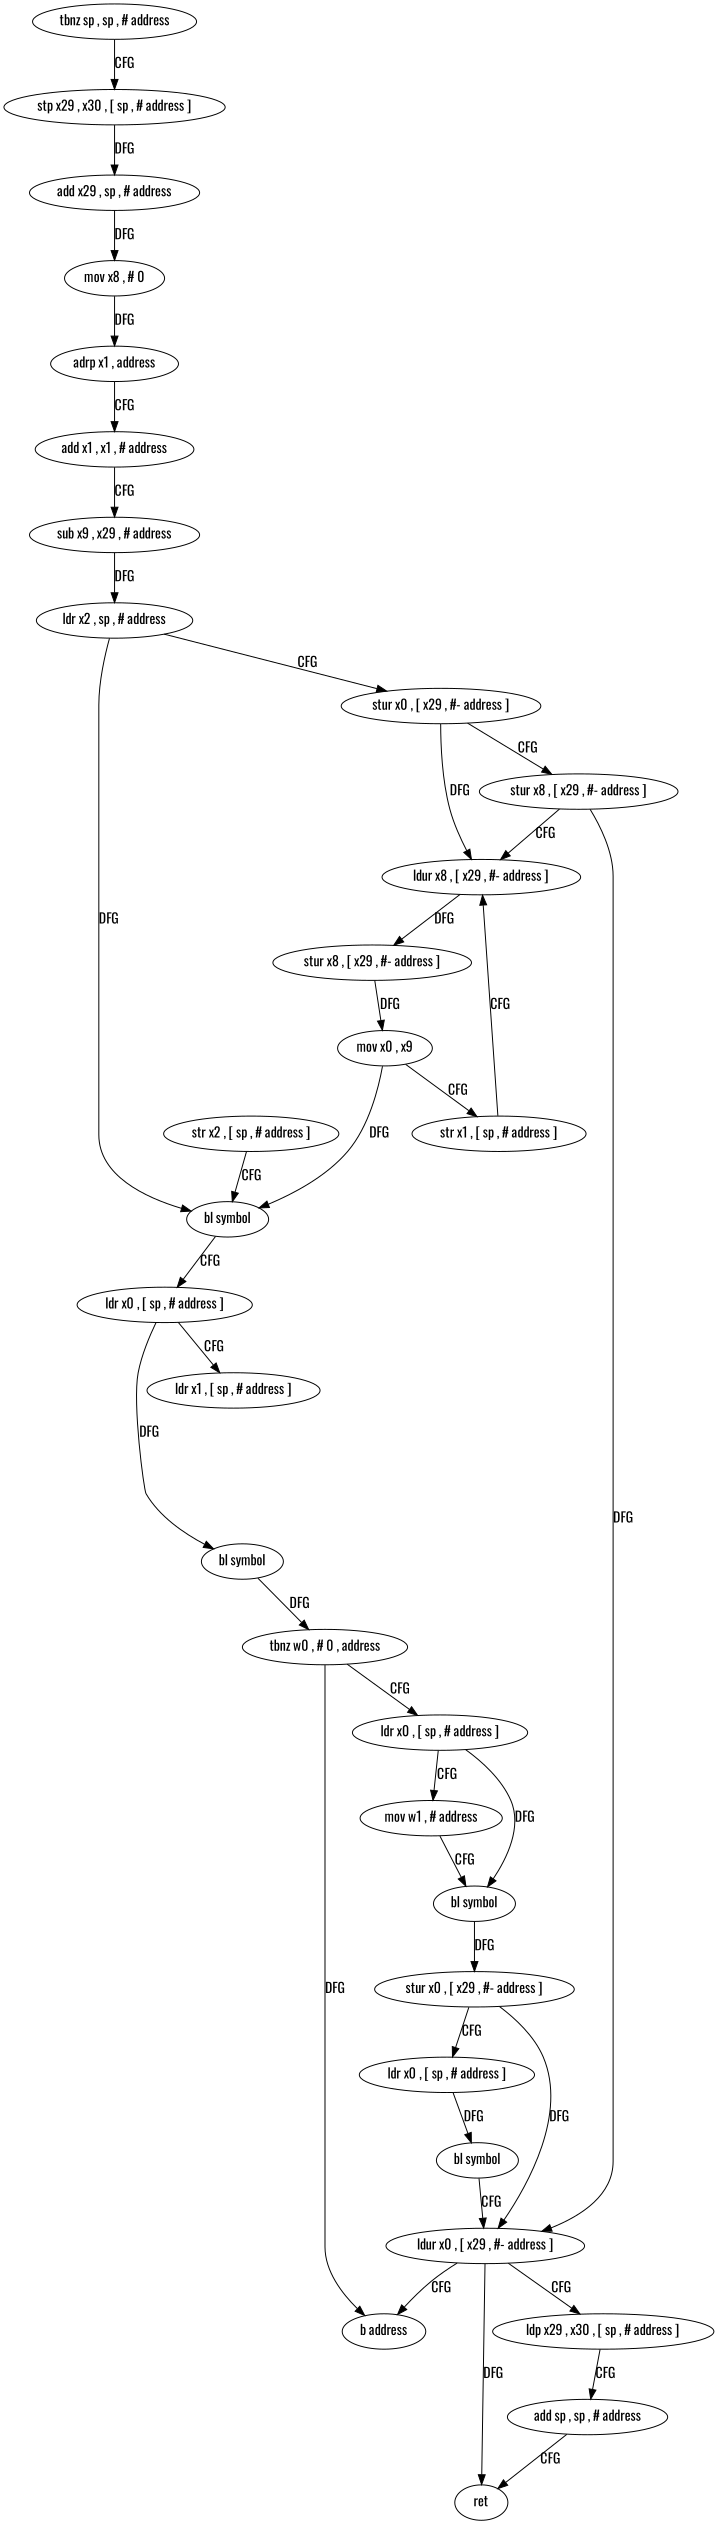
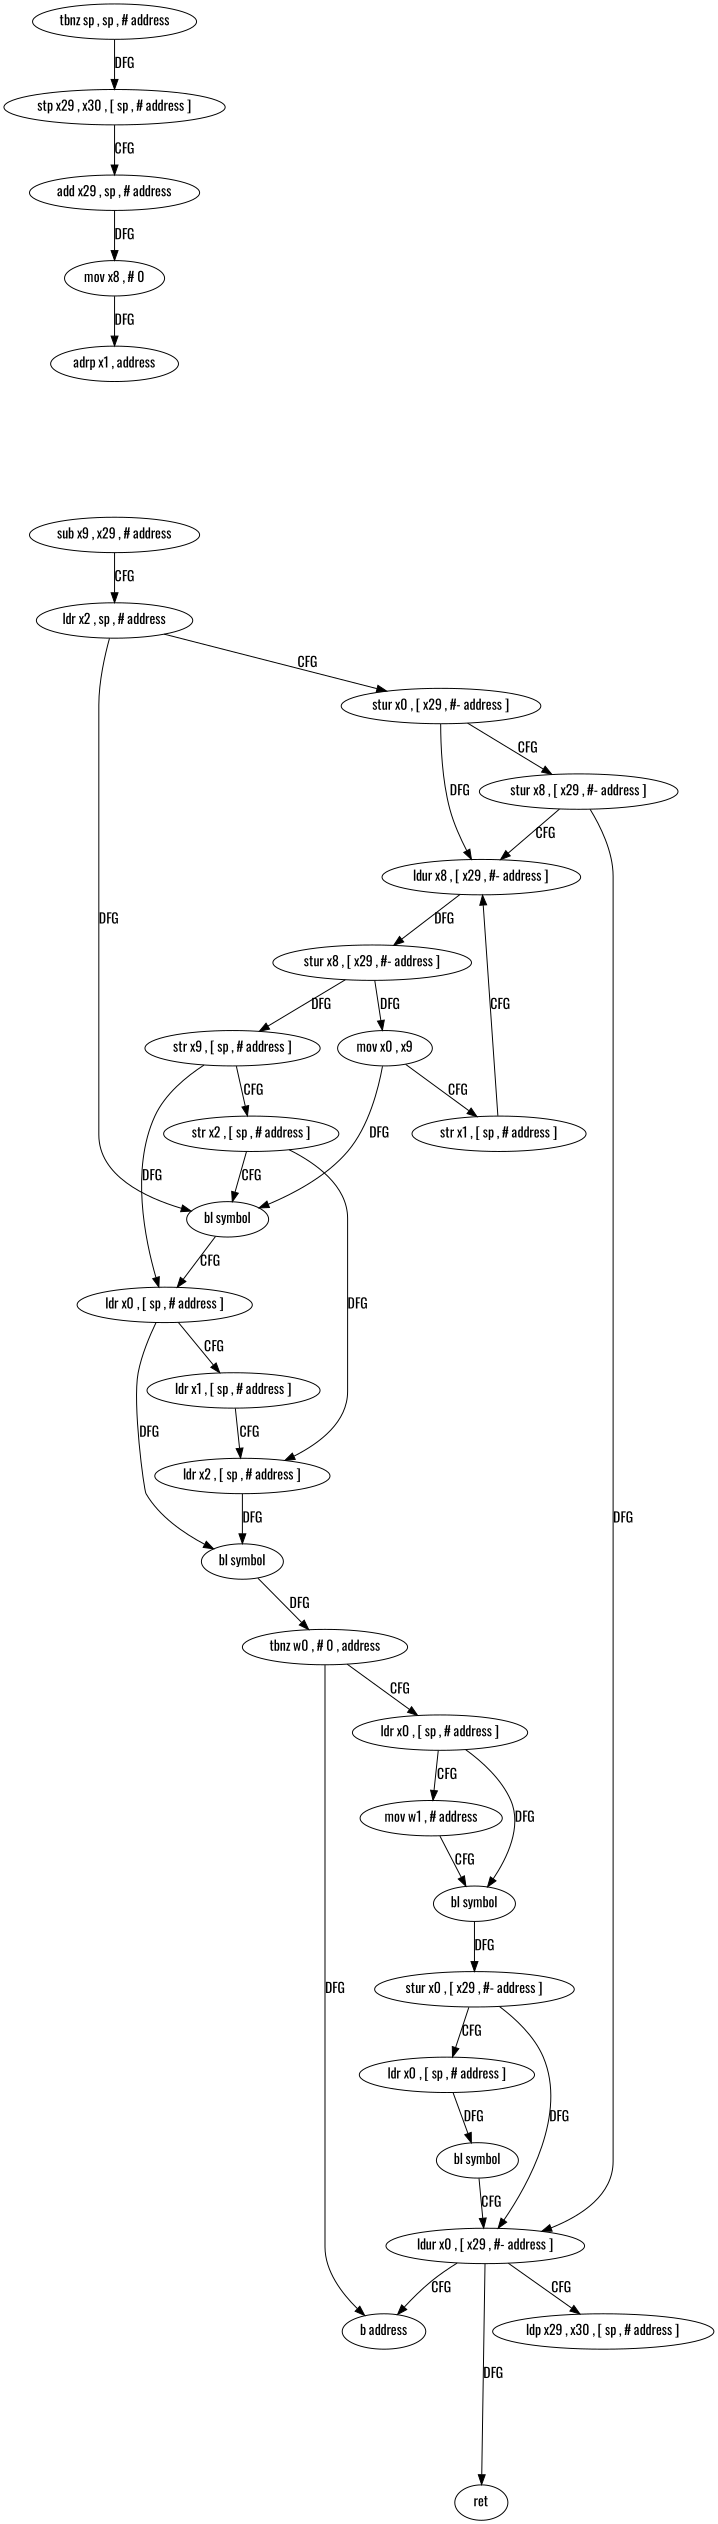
(125, 64) -> (125, 64)
(125, 150) -> (125, 150)
(115, 449) -> none
(125, 578) -> (125, 578)
none -> (233, 1048)
none -> (242, 1476)
(588, 2417) -> none
